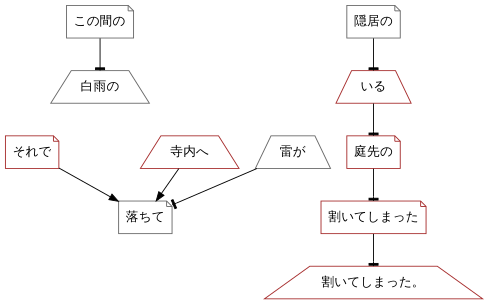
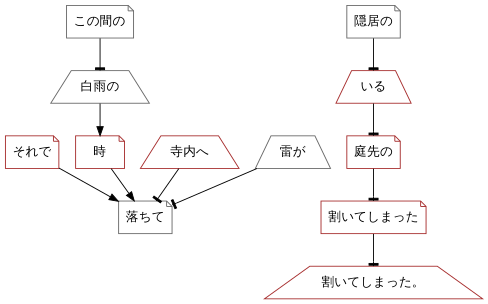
none -> (100, 152)
(169, 183) -> (169, 183)
